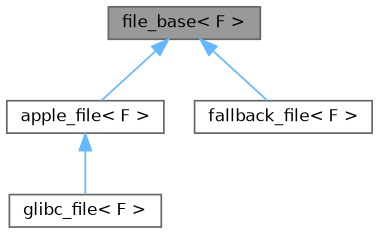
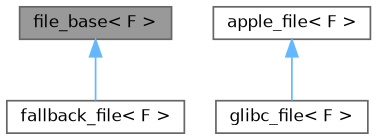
(129, 76) -> none
